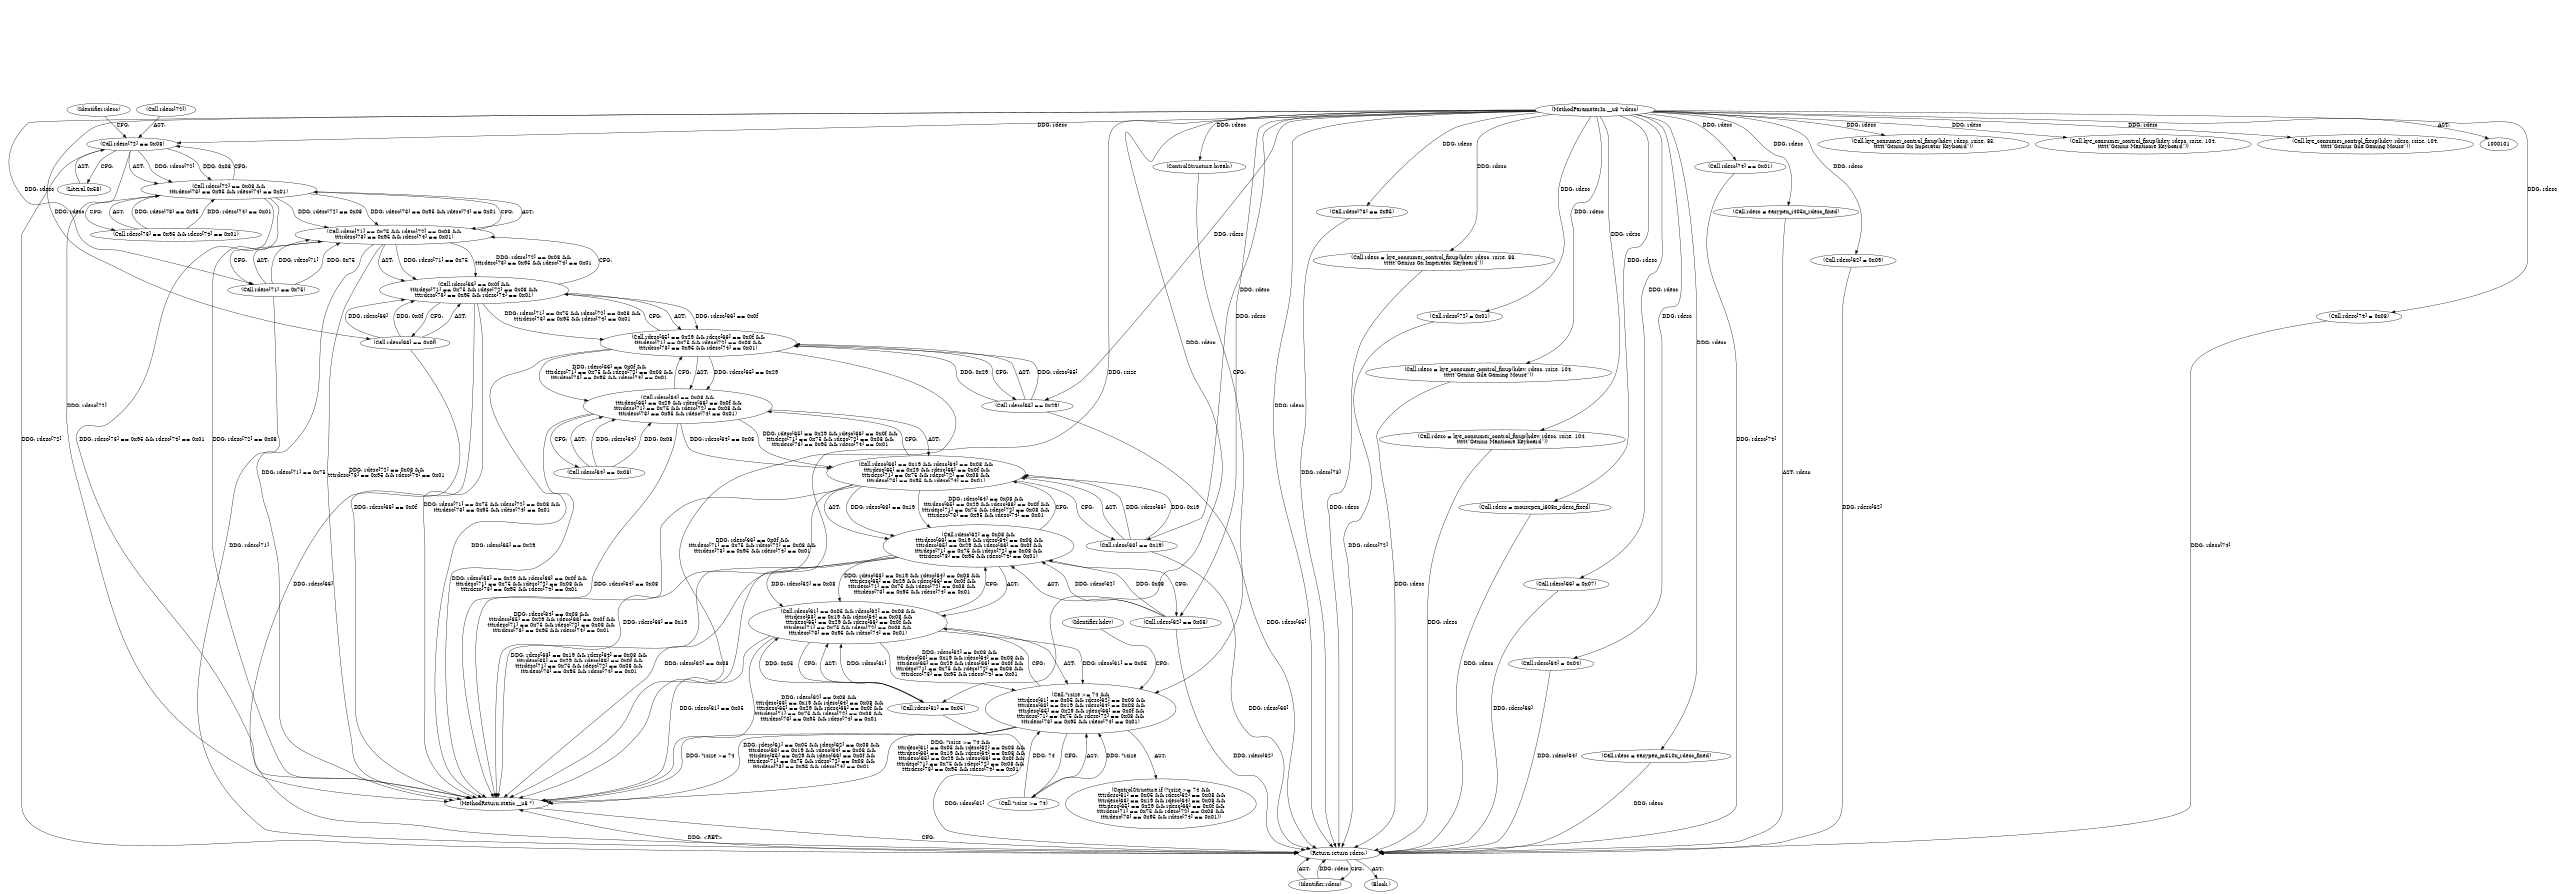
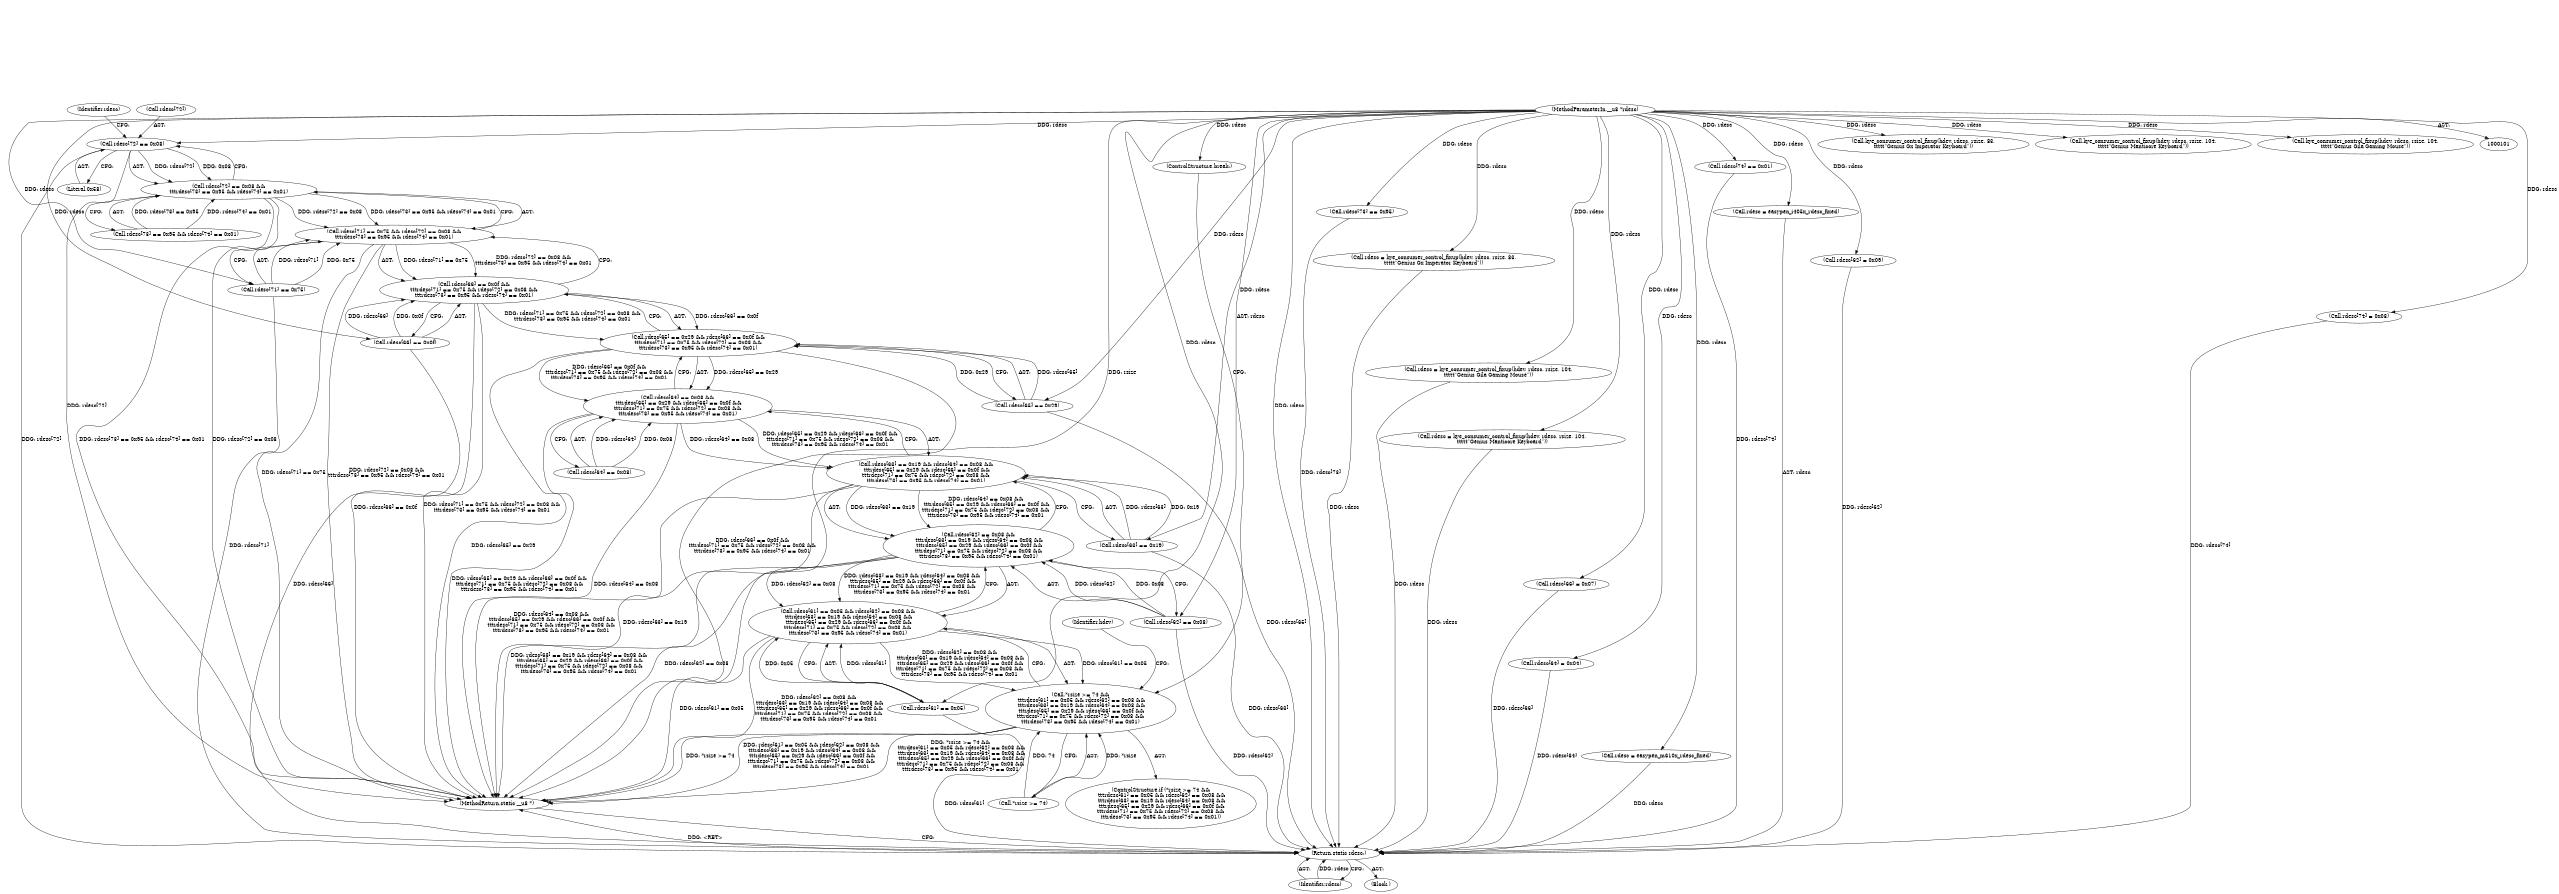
(1251, 317) -> (1251, 317)
(1460, 317) -> none
(1535, 508) -> none
(1339, 854) -> (1339, 854)
